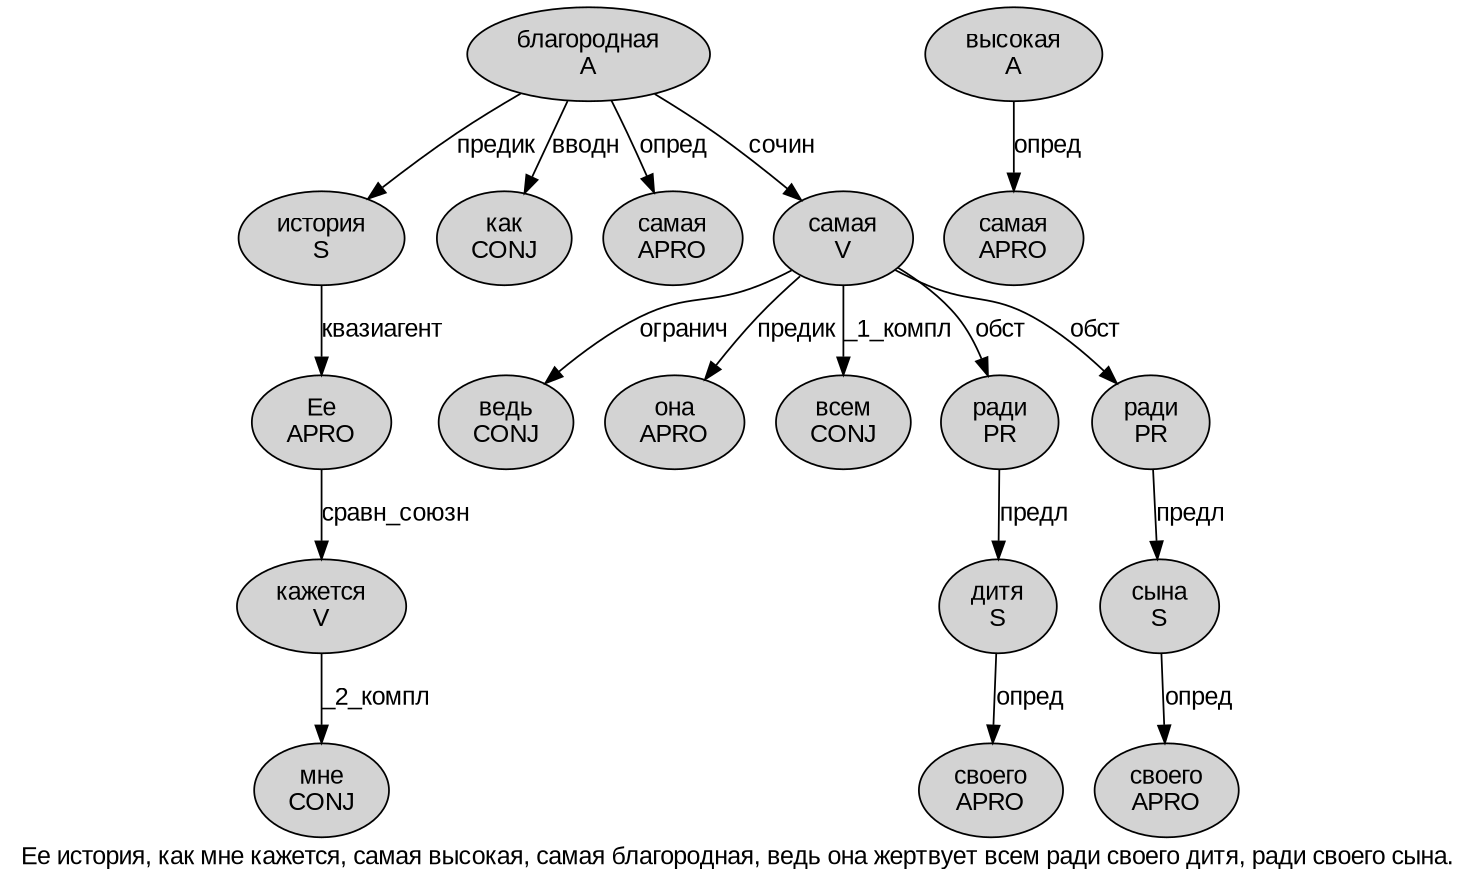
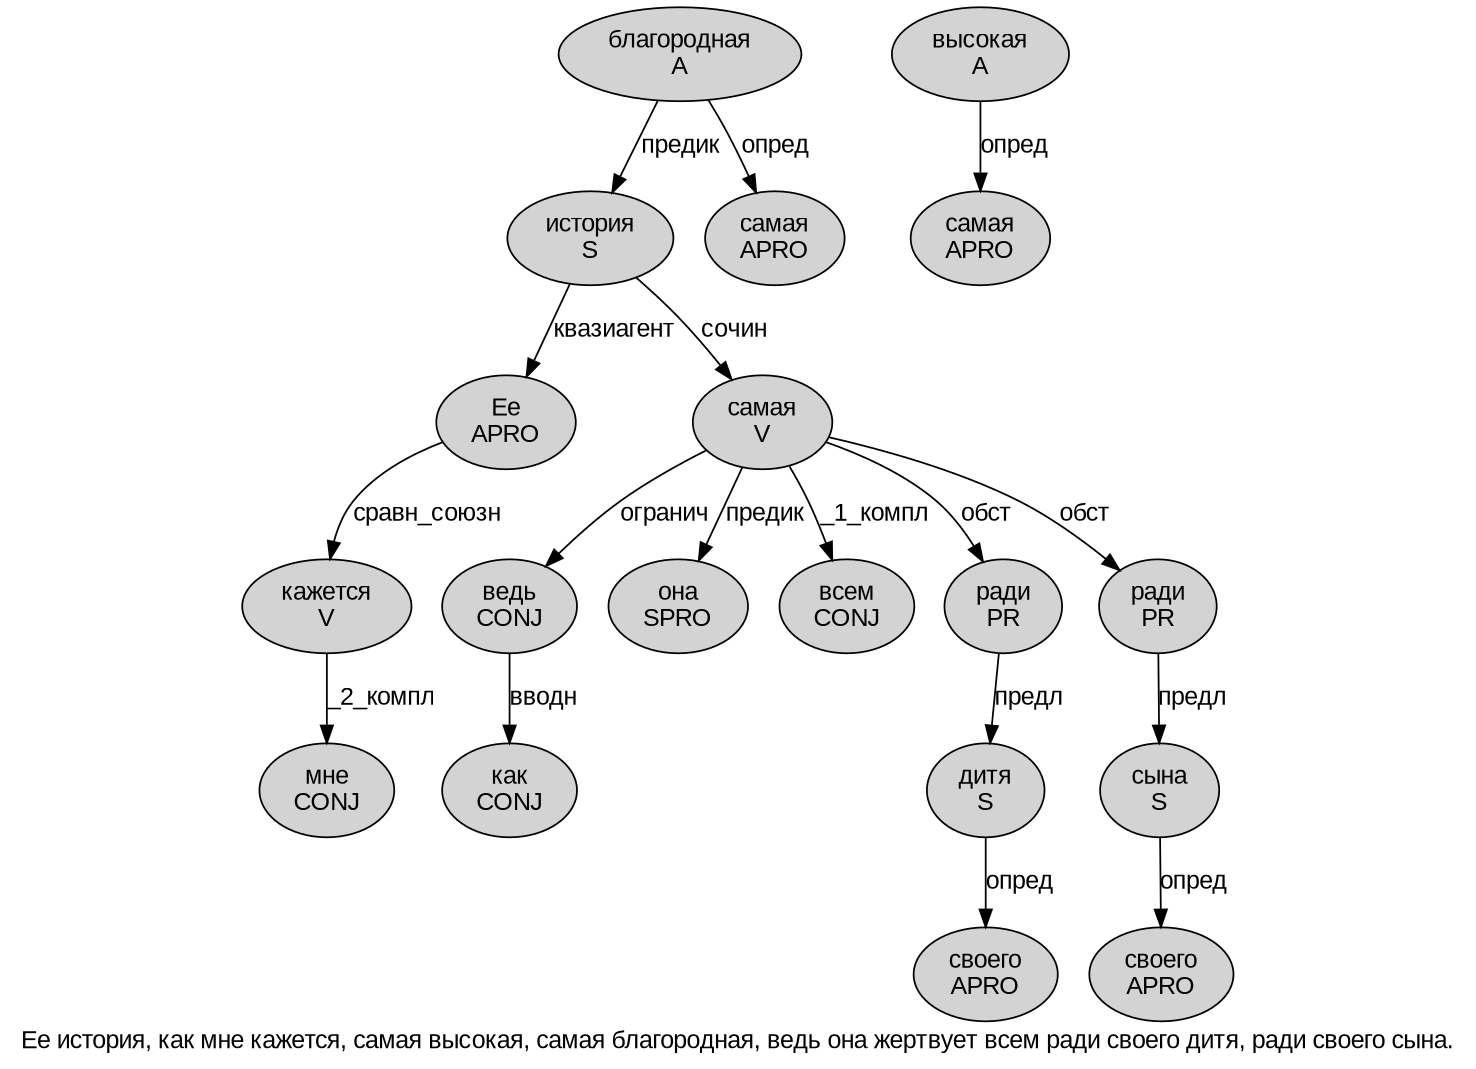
(550, 139) -> (510, 689)
(723, 139) -> (681, 320)
(675, 422) -> (678, 606)
